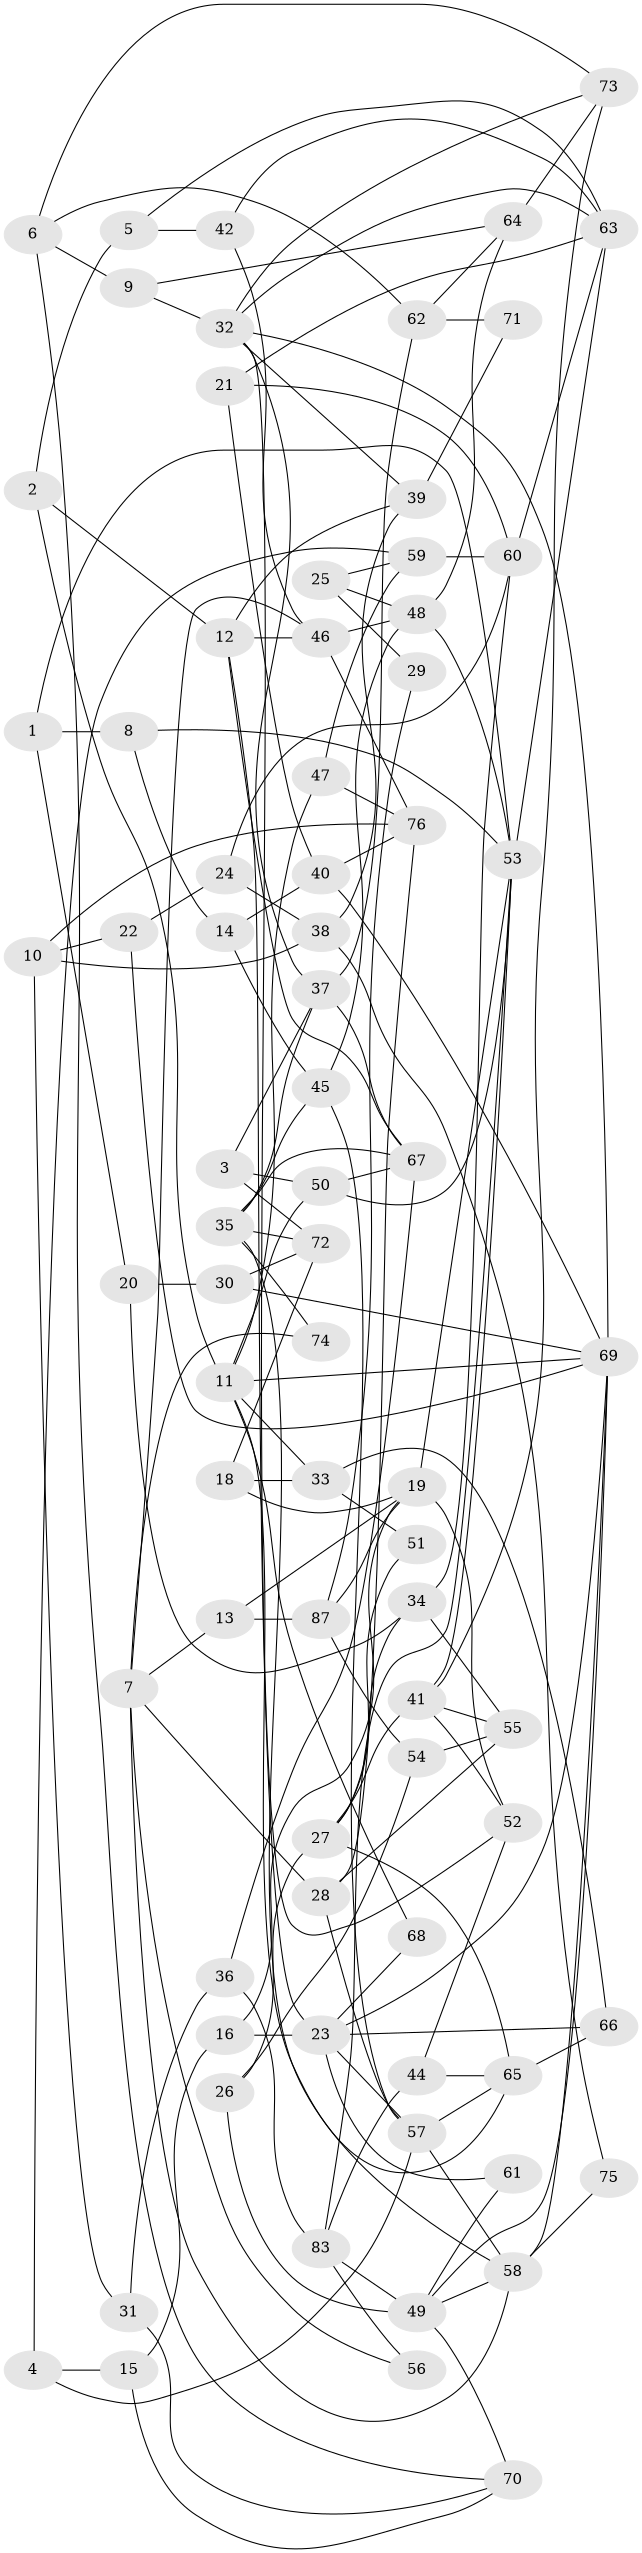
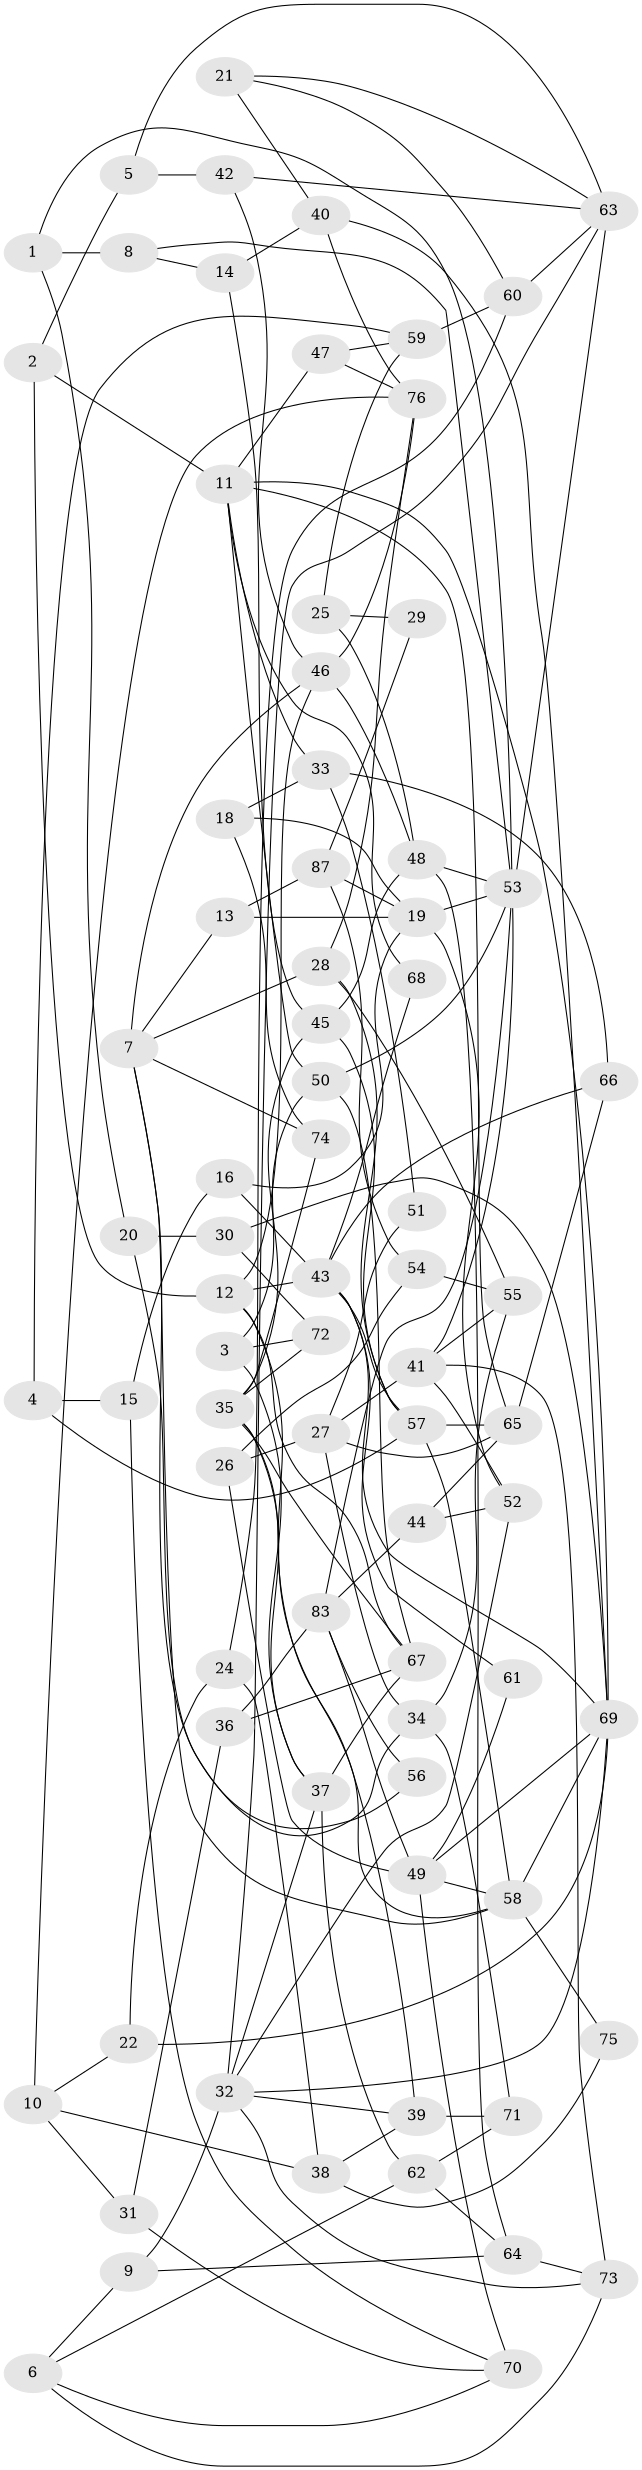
(479, 1033) -> (485, 1941)
(269, 1372) -> (272, 1057)
(321, 2035) -> (321, 1278)
